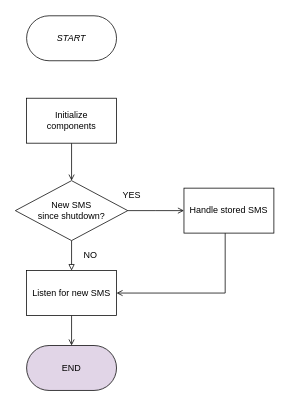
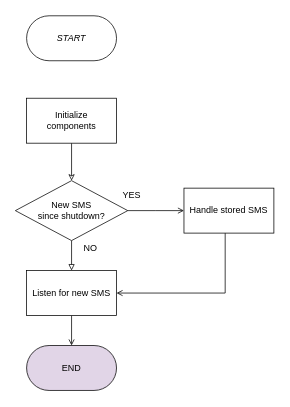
(72, 175) -> (72, 174)
(90, 255) -> (90, 248)
